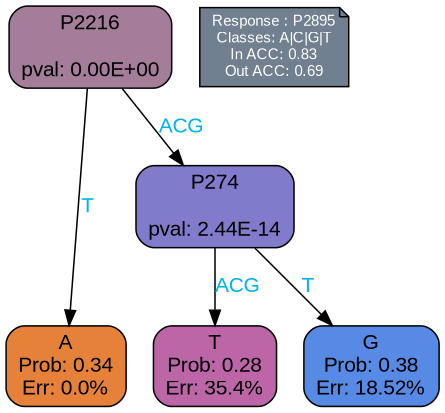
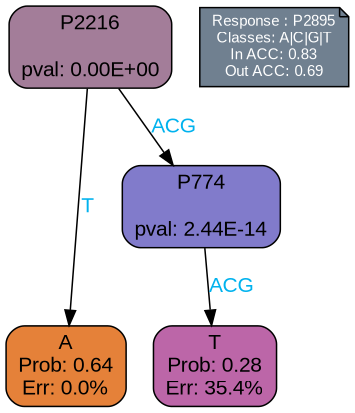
(215, 207) -> (201, 207)
(66, 366) -> (66, 366)
(372, 366) -> none
